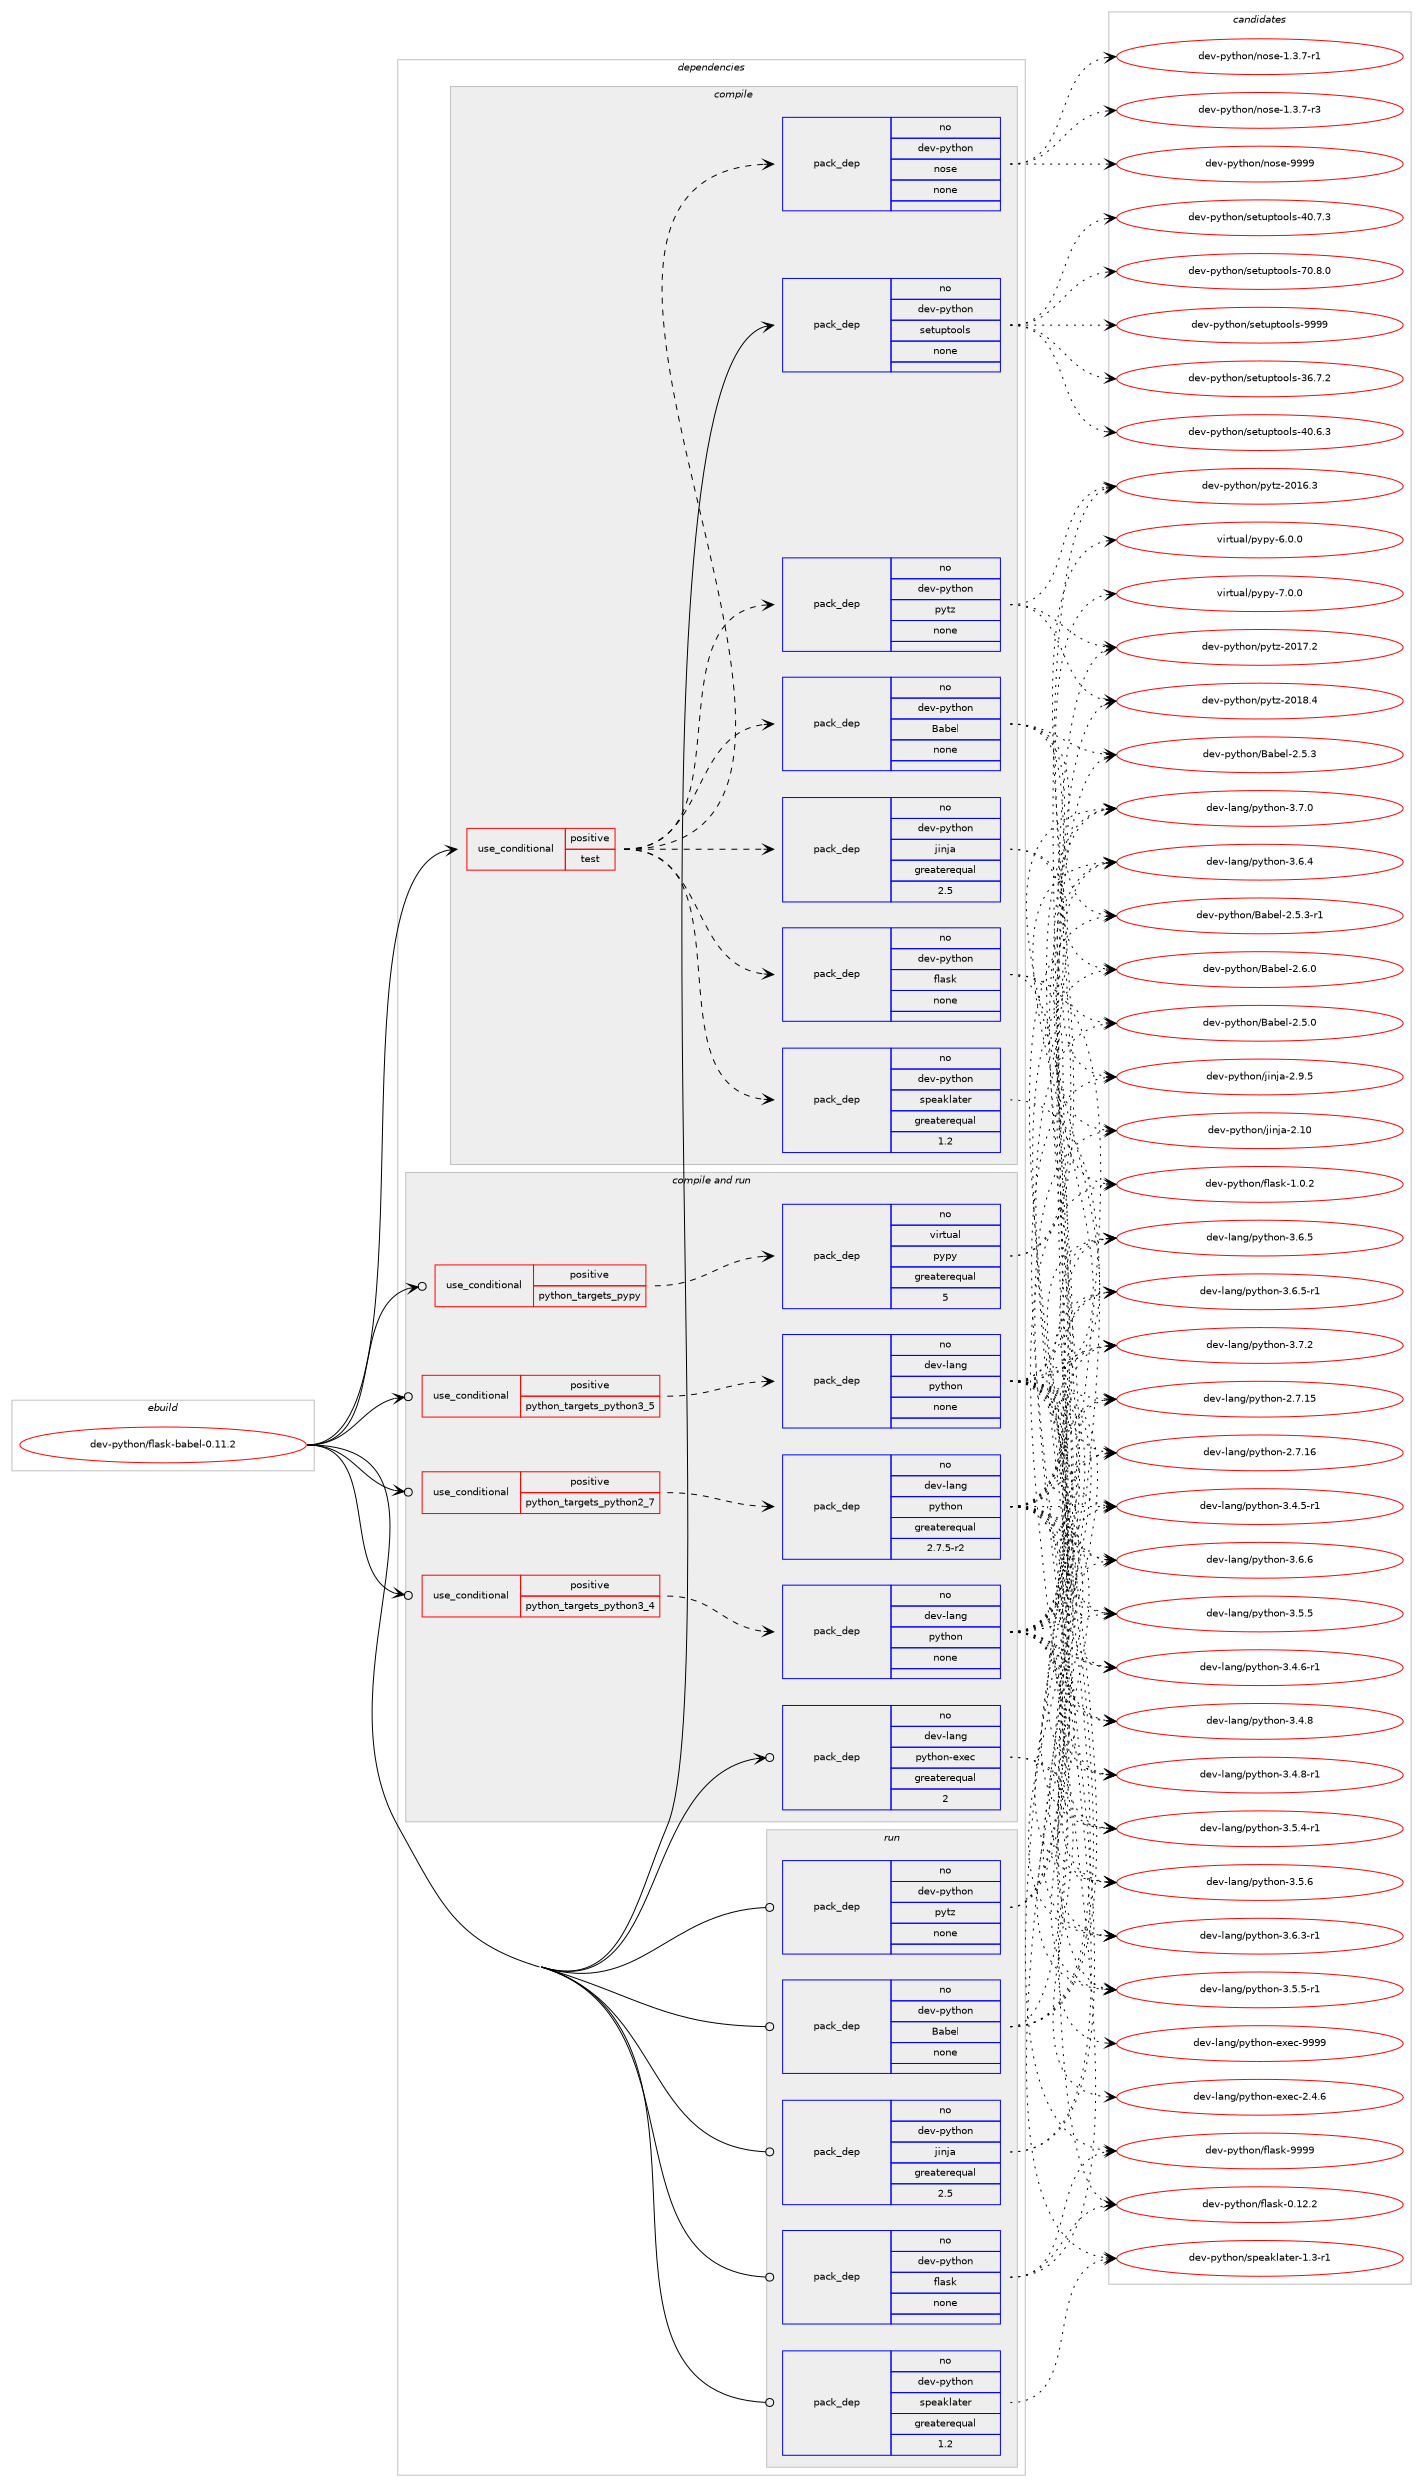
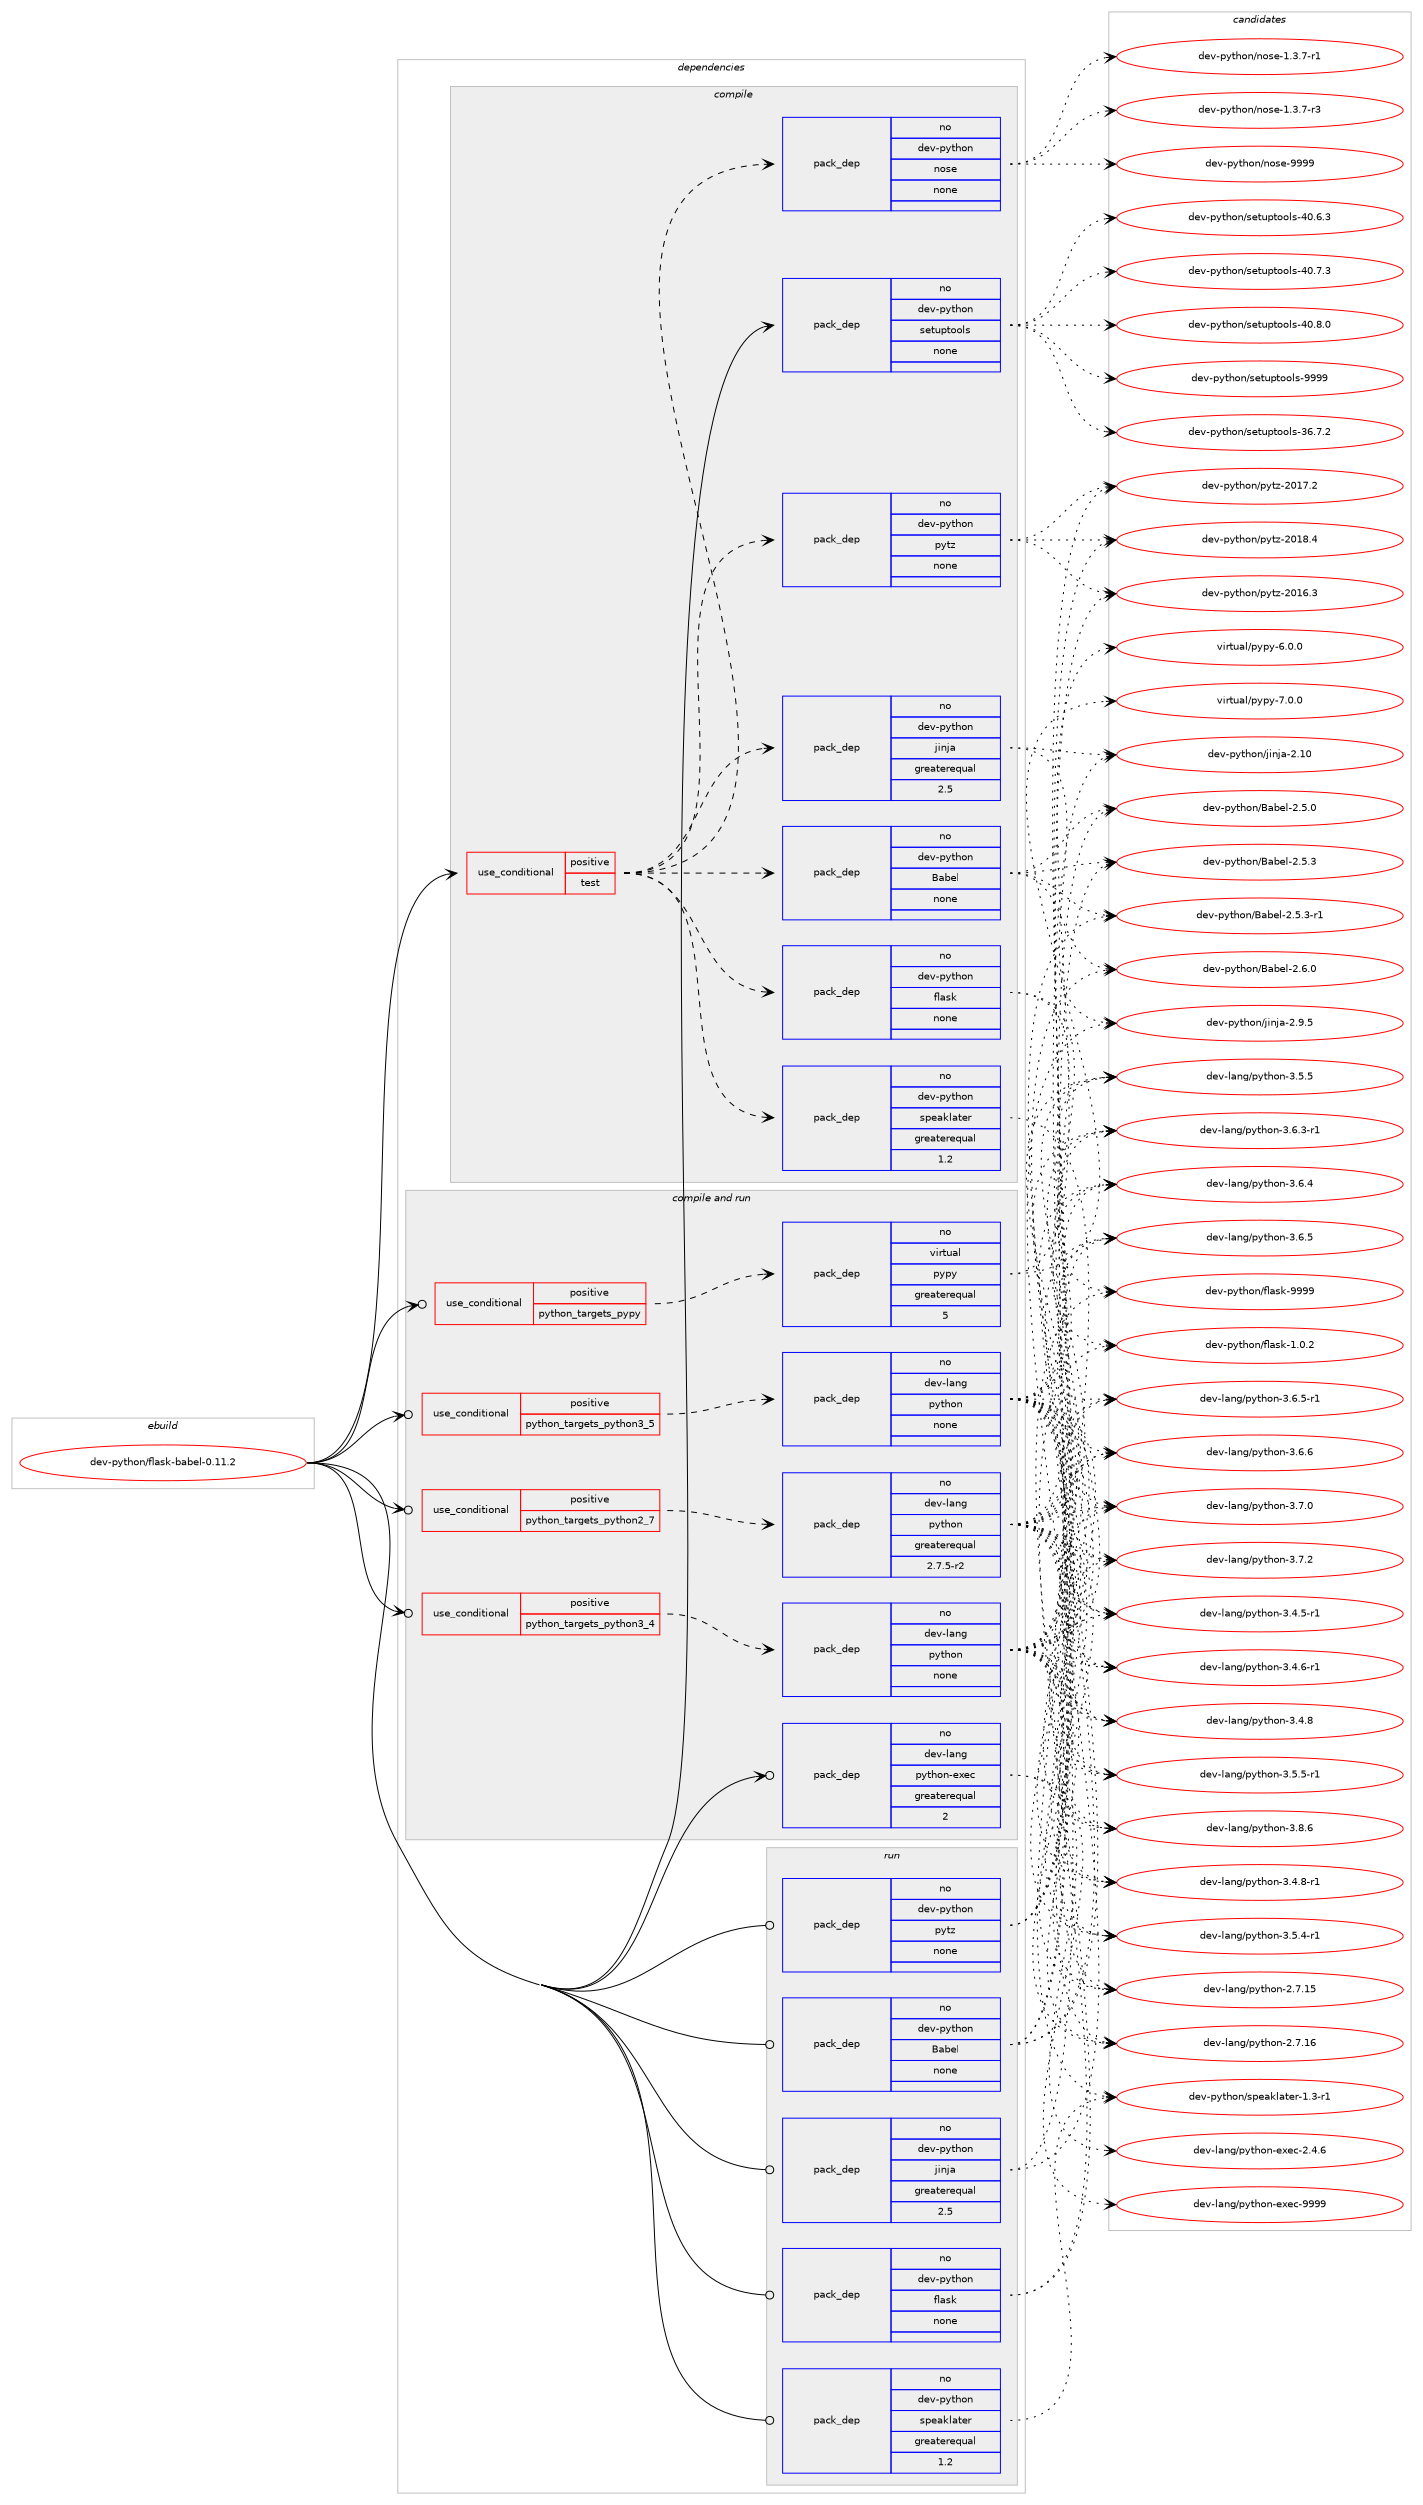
(1260, 271) -> (1260, 325)
(1260, 1882) -> (1260, 1829)
(1260, 2205) -> none
